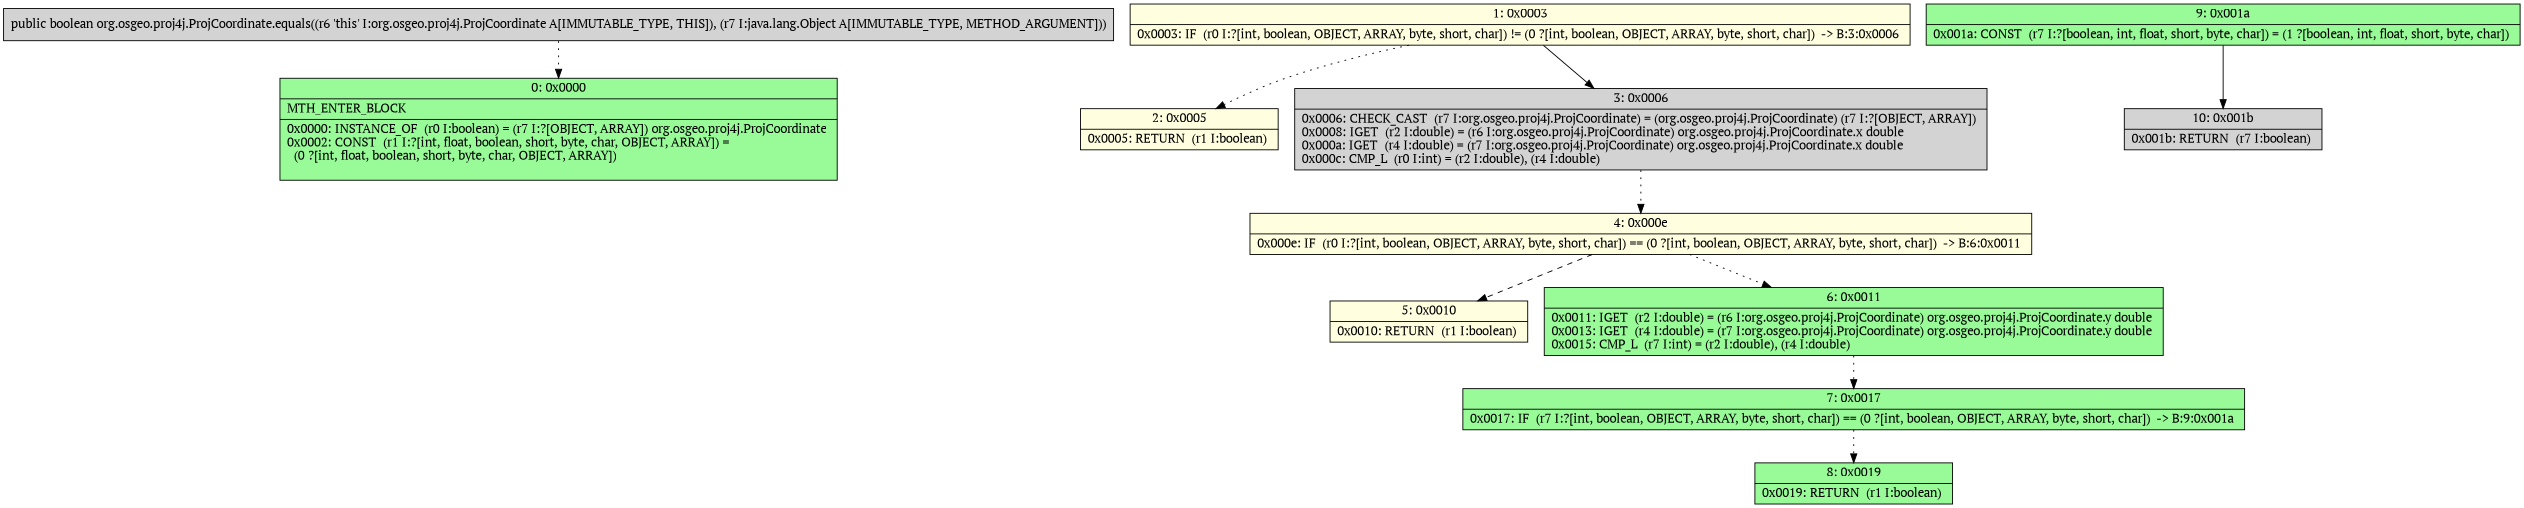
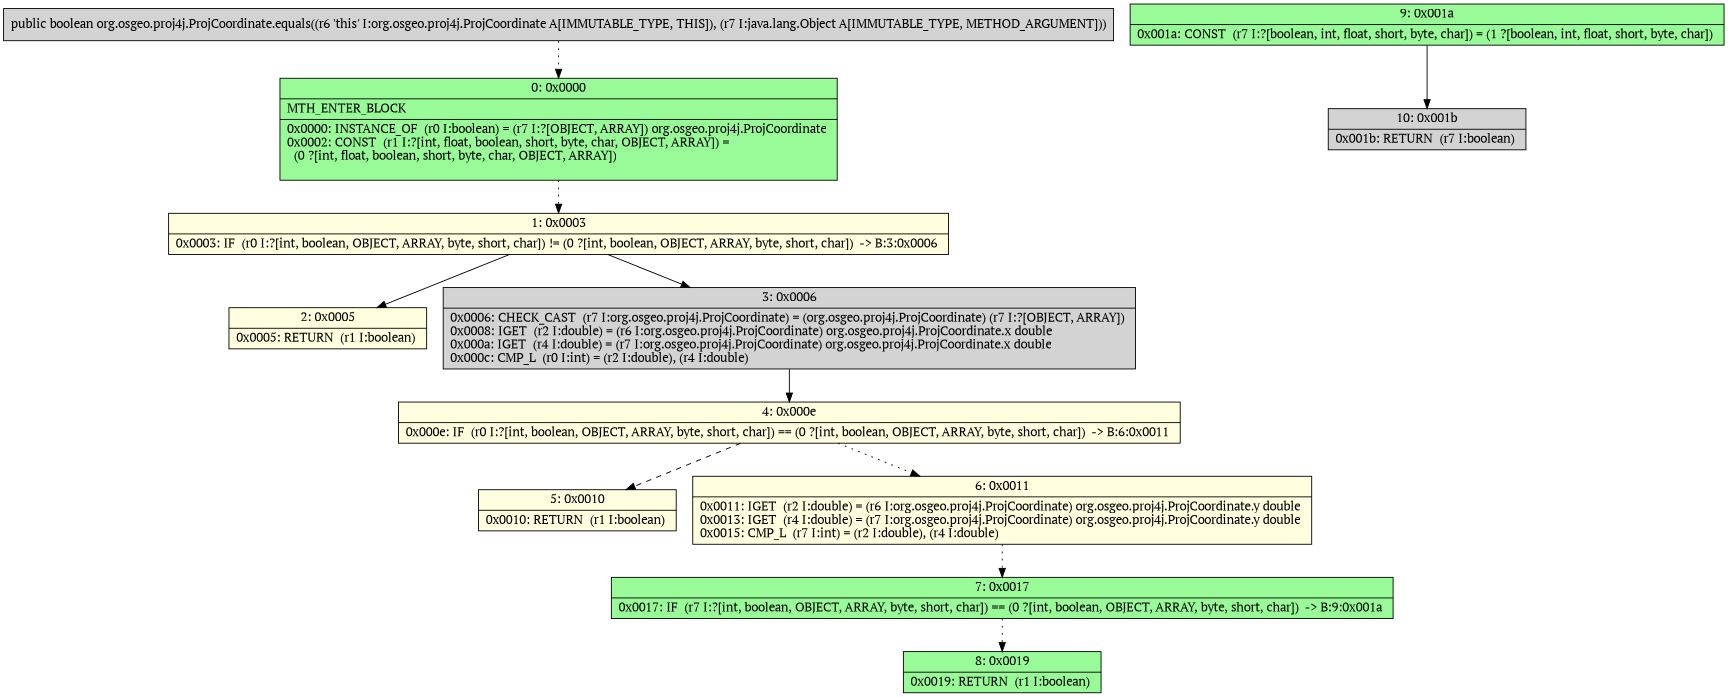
(1315, 69) -> (447, 279)
(1641, 187) -> (789, 381)
none -> (559, 192)
(1854, 322) -> (1002, 510)
